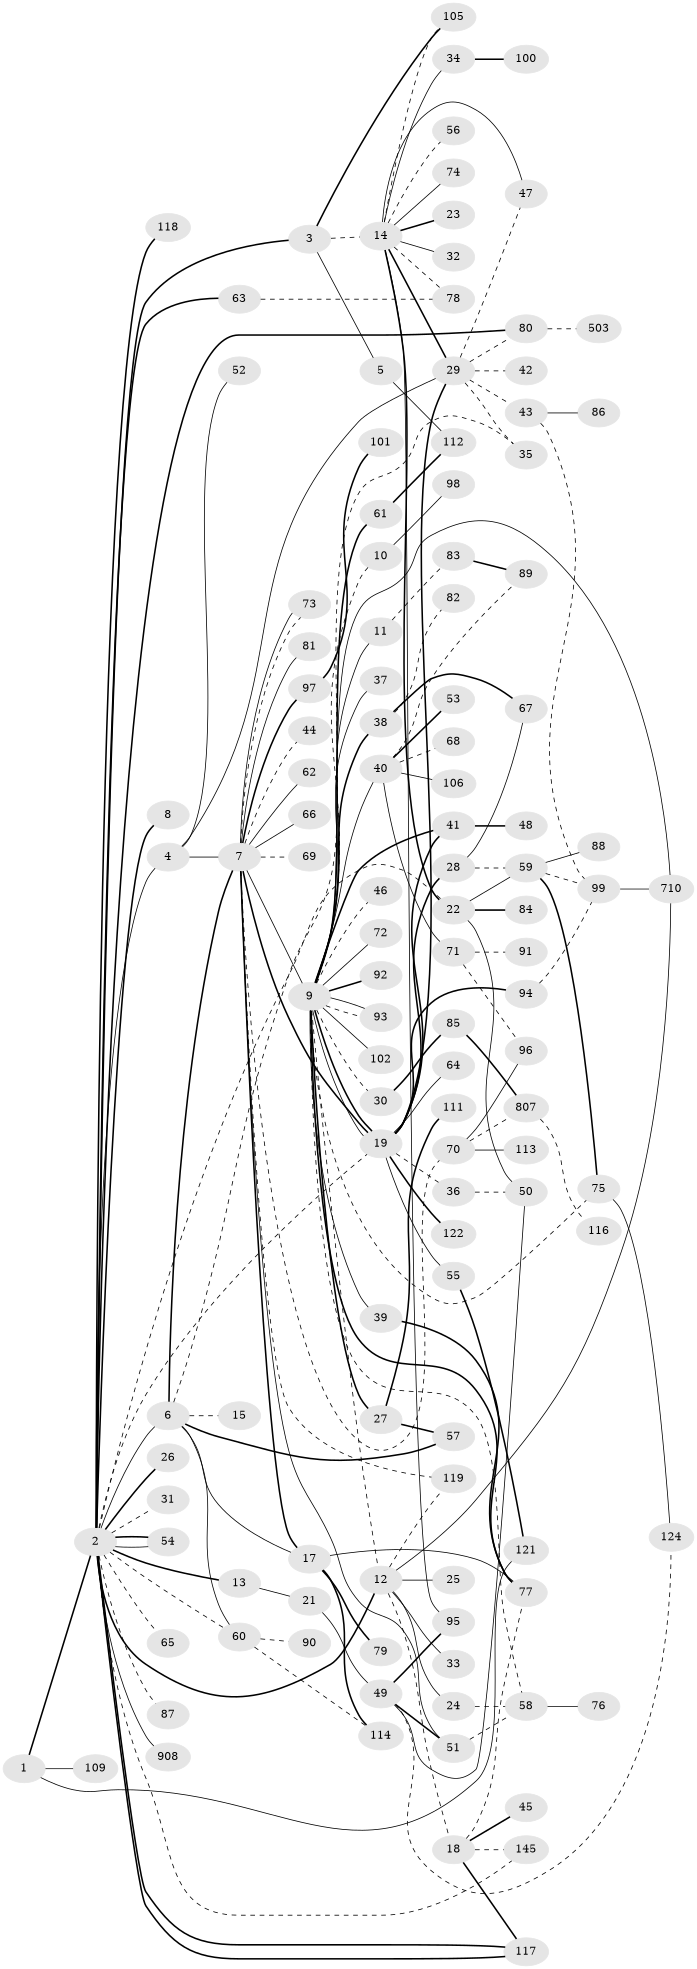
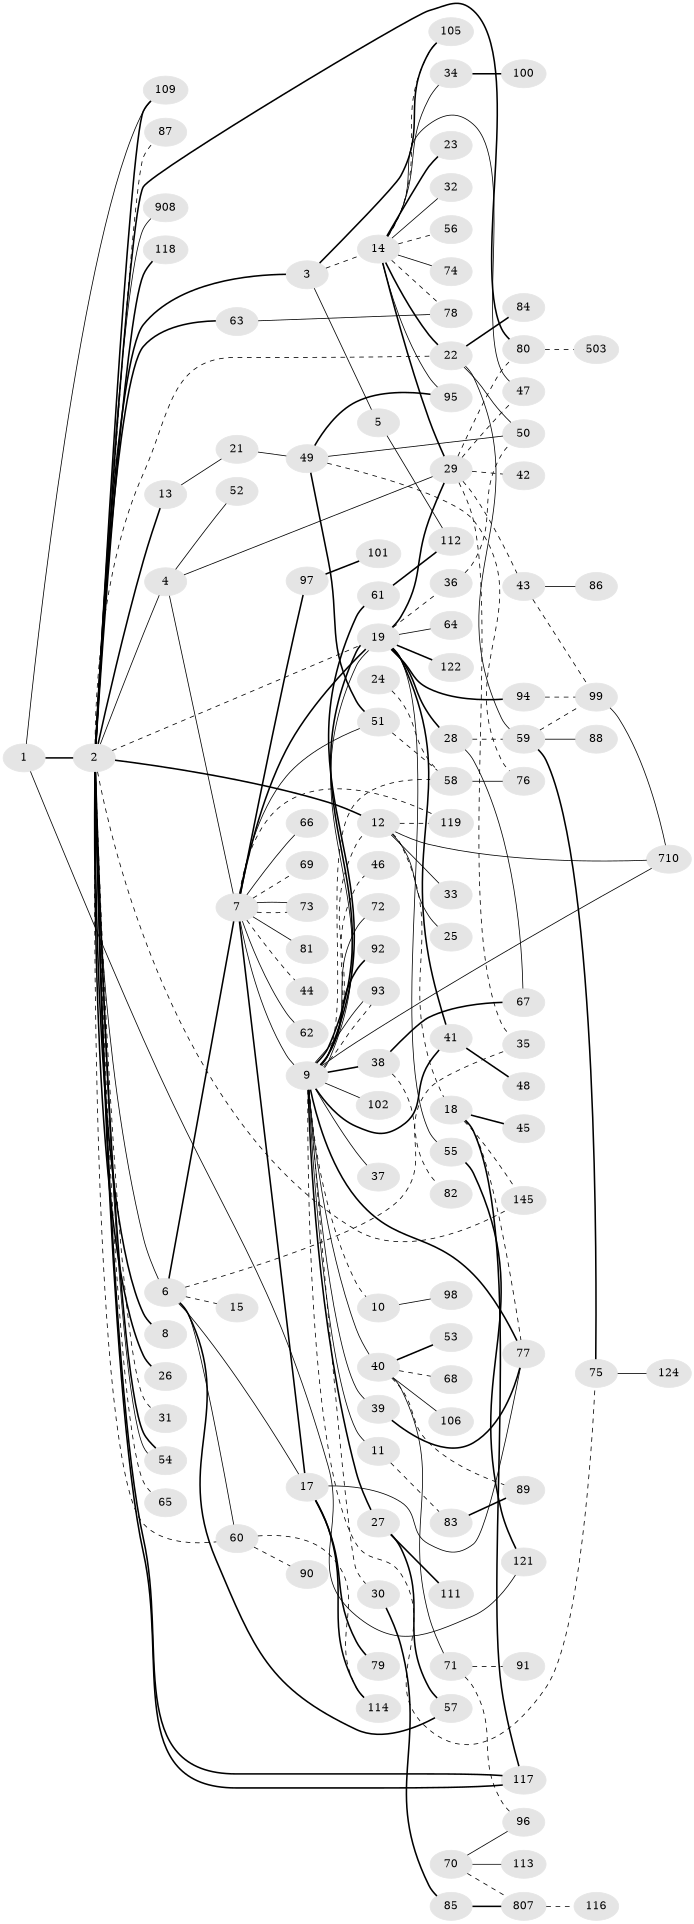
(351, 299) -> (344, 318)
none -> (115, 421)
(302, 1330) -> none
(416, 1644) -> none
(567, 1855) -> (496, 567)
